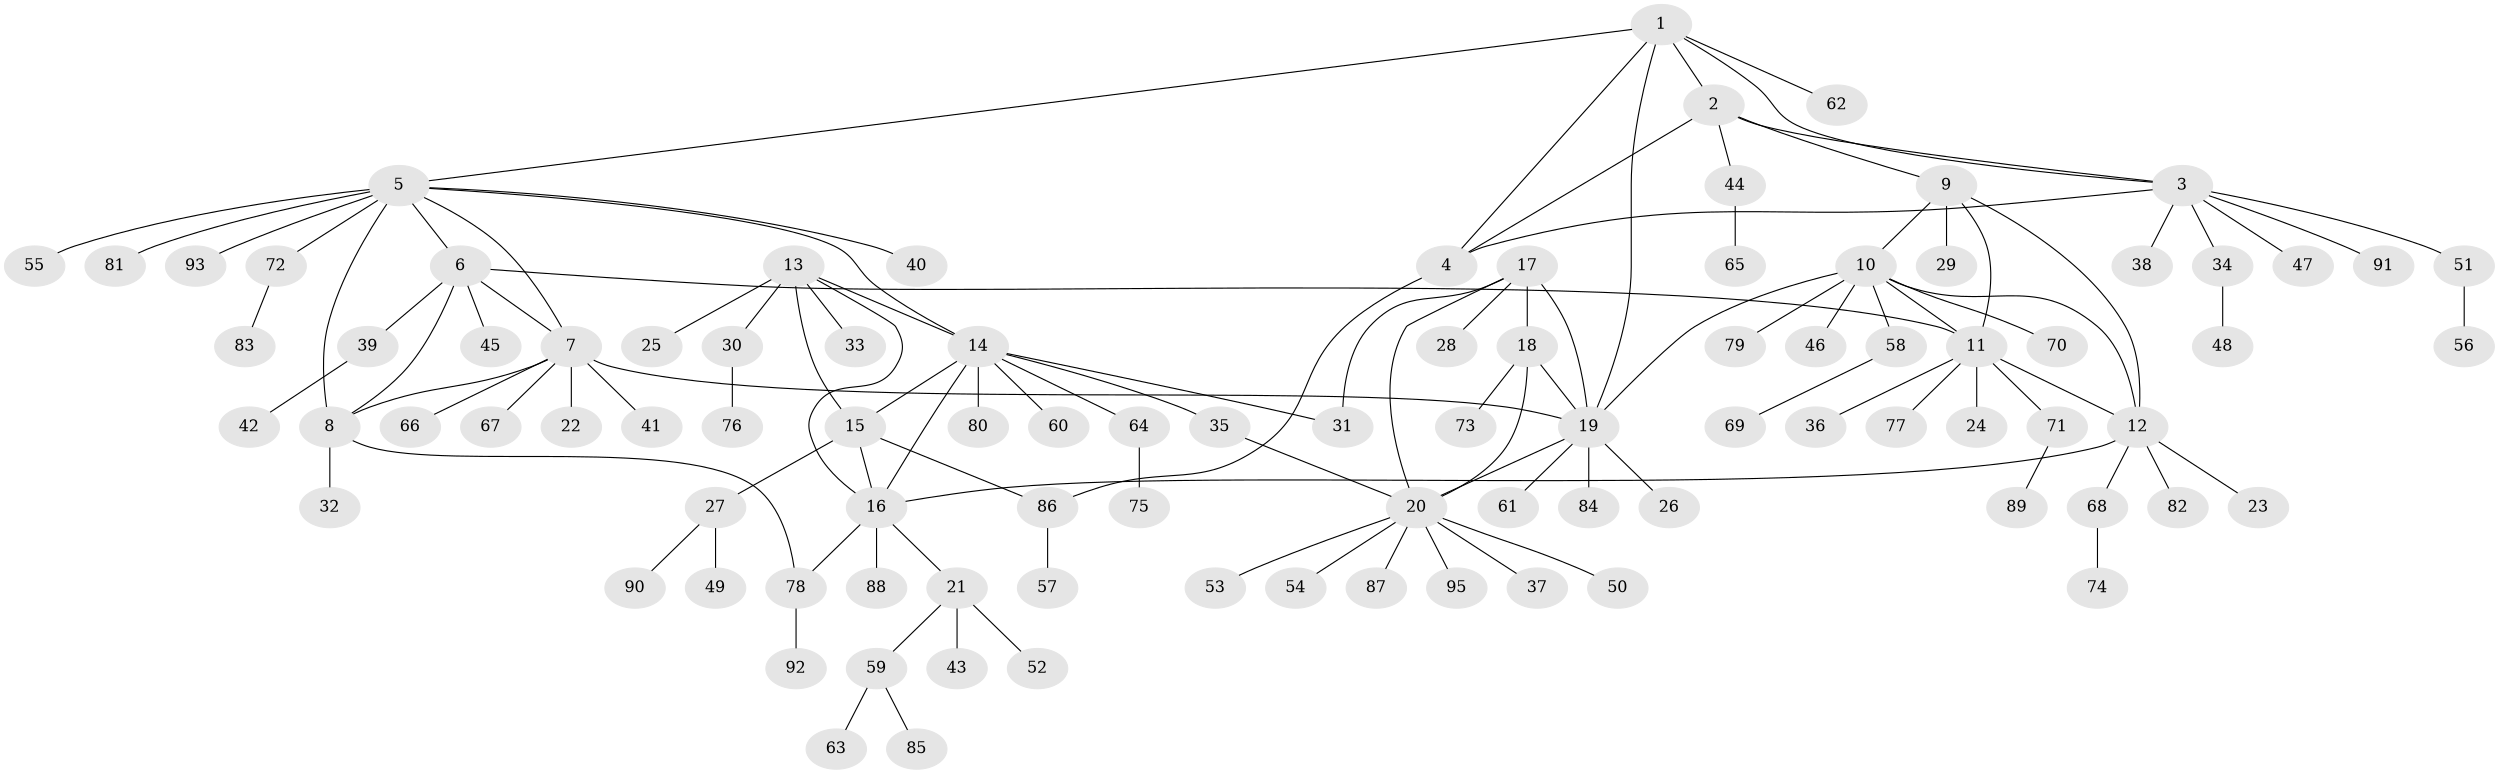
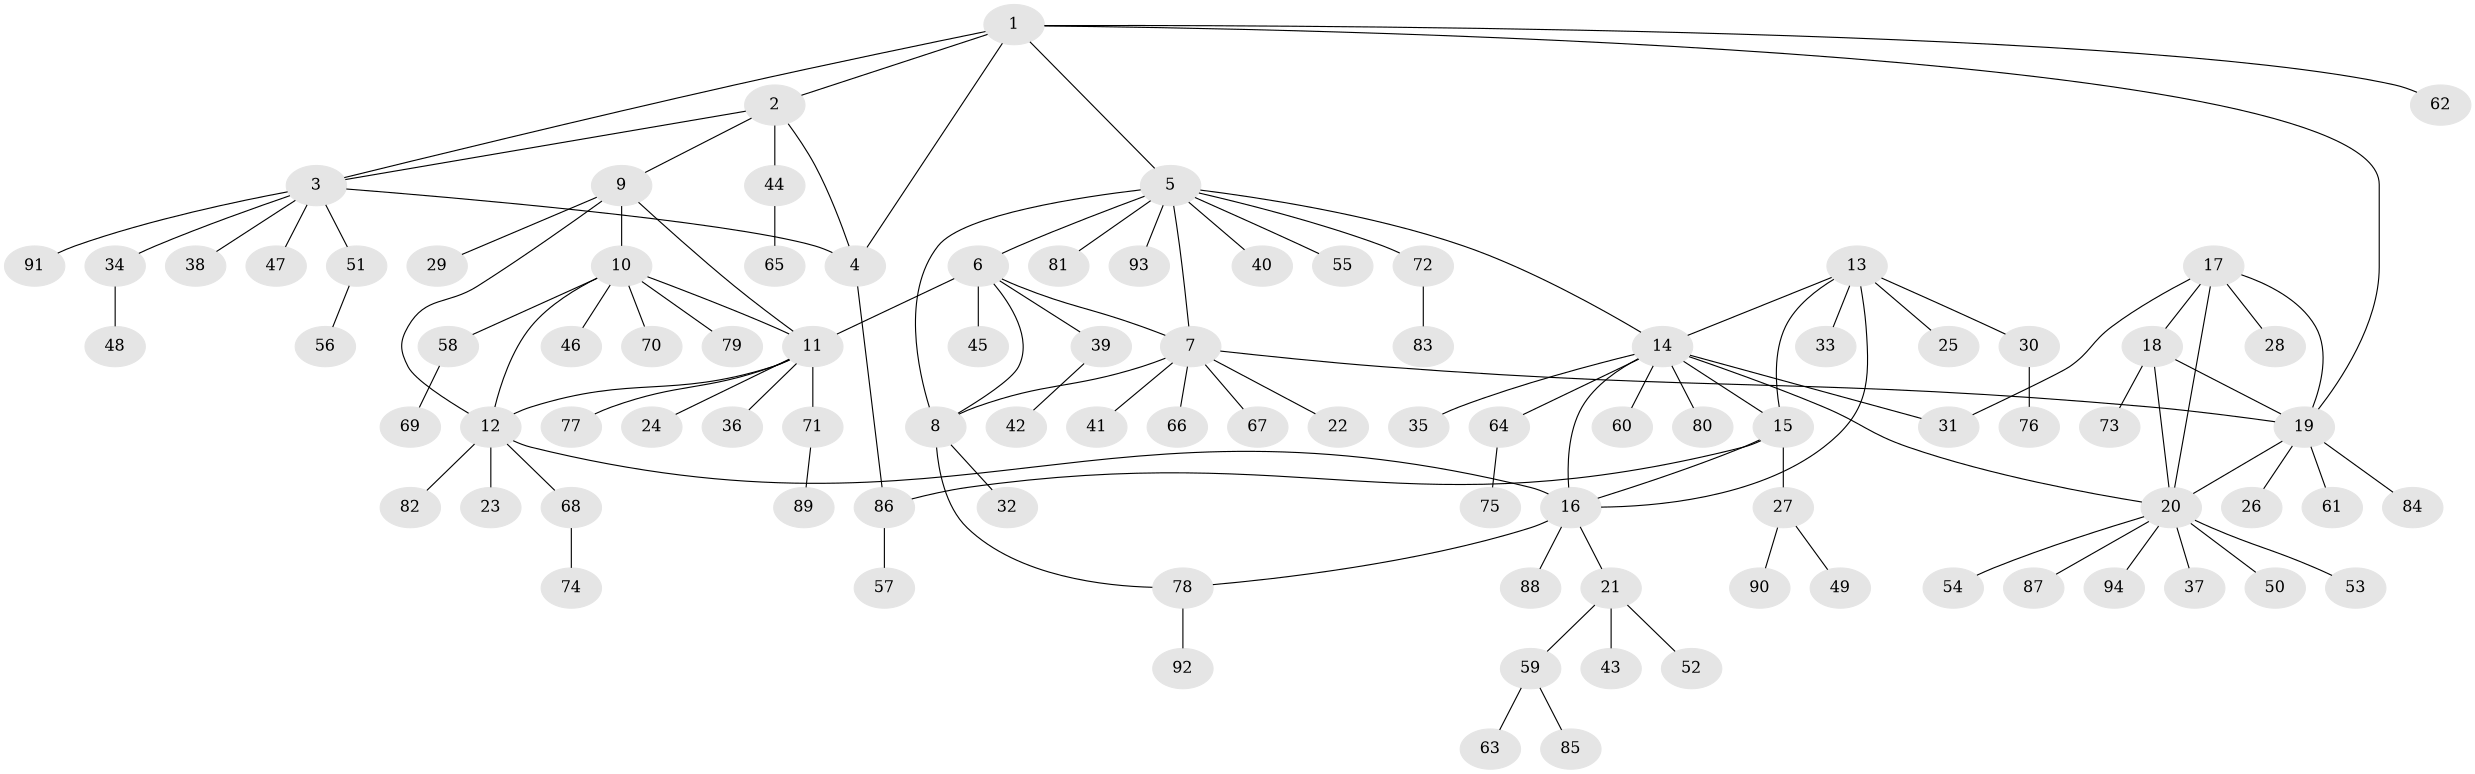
(1708, 319) -> none
(1318, 467) -> (1910, 448)
(1457, 588) -> (2114, 588)
